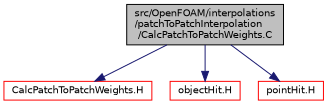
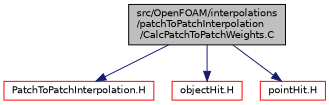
(78, 91) -> (79, 91)
